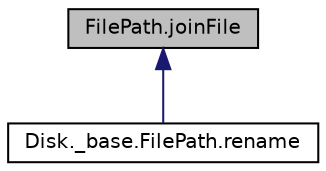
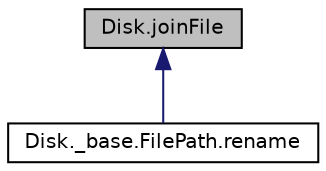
(163, 29) -> (163, 29)
